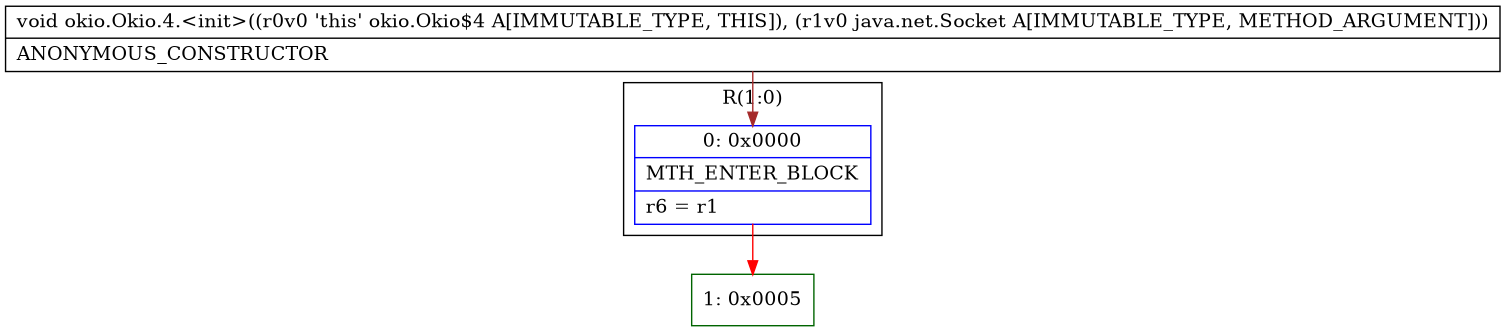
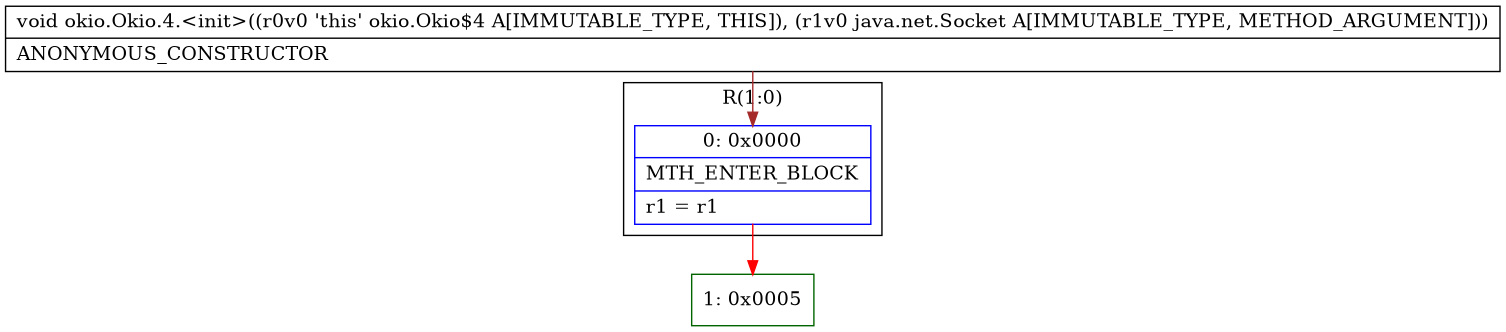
(683, 207) -> (683, 207)
